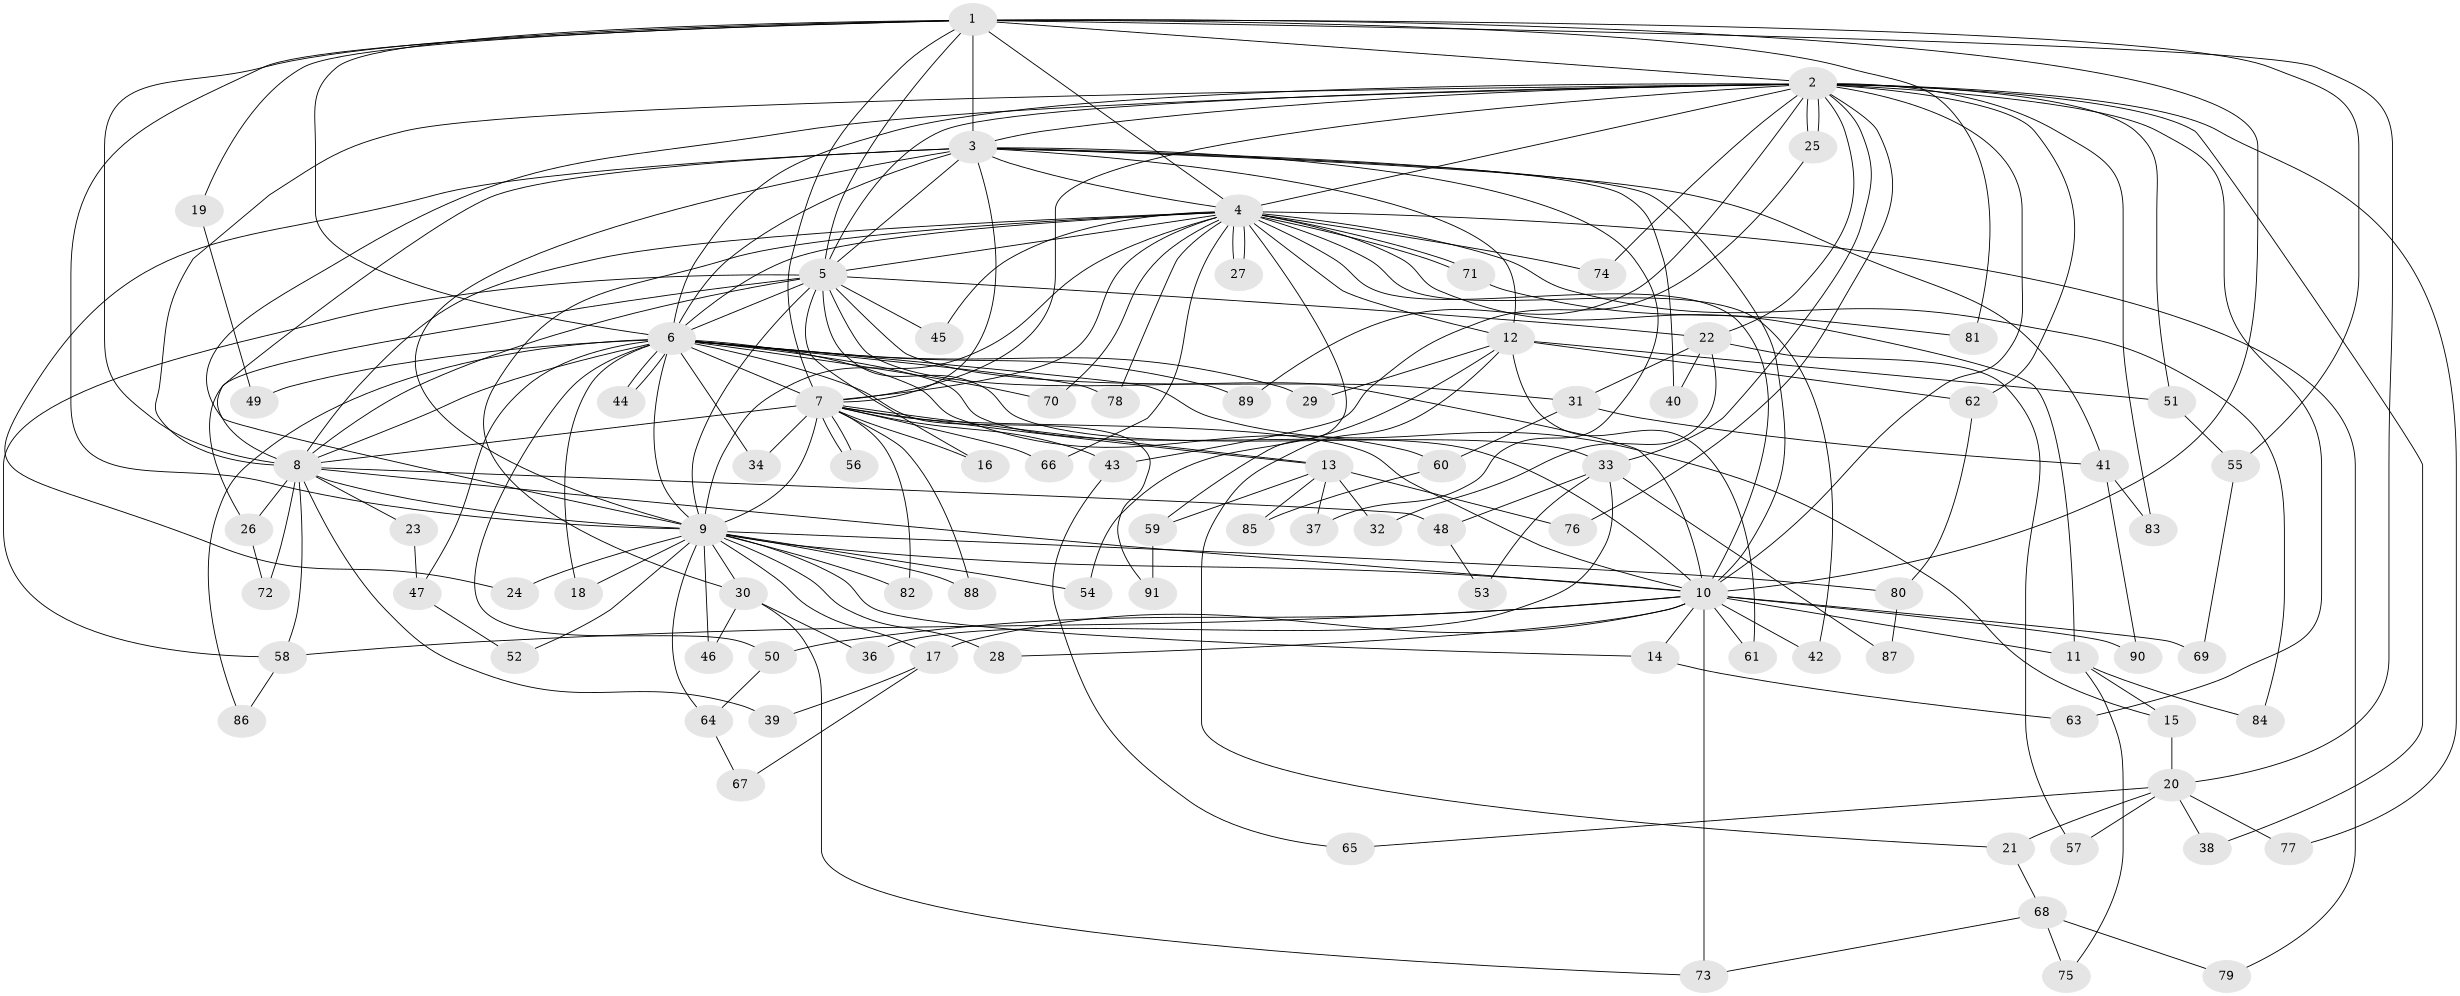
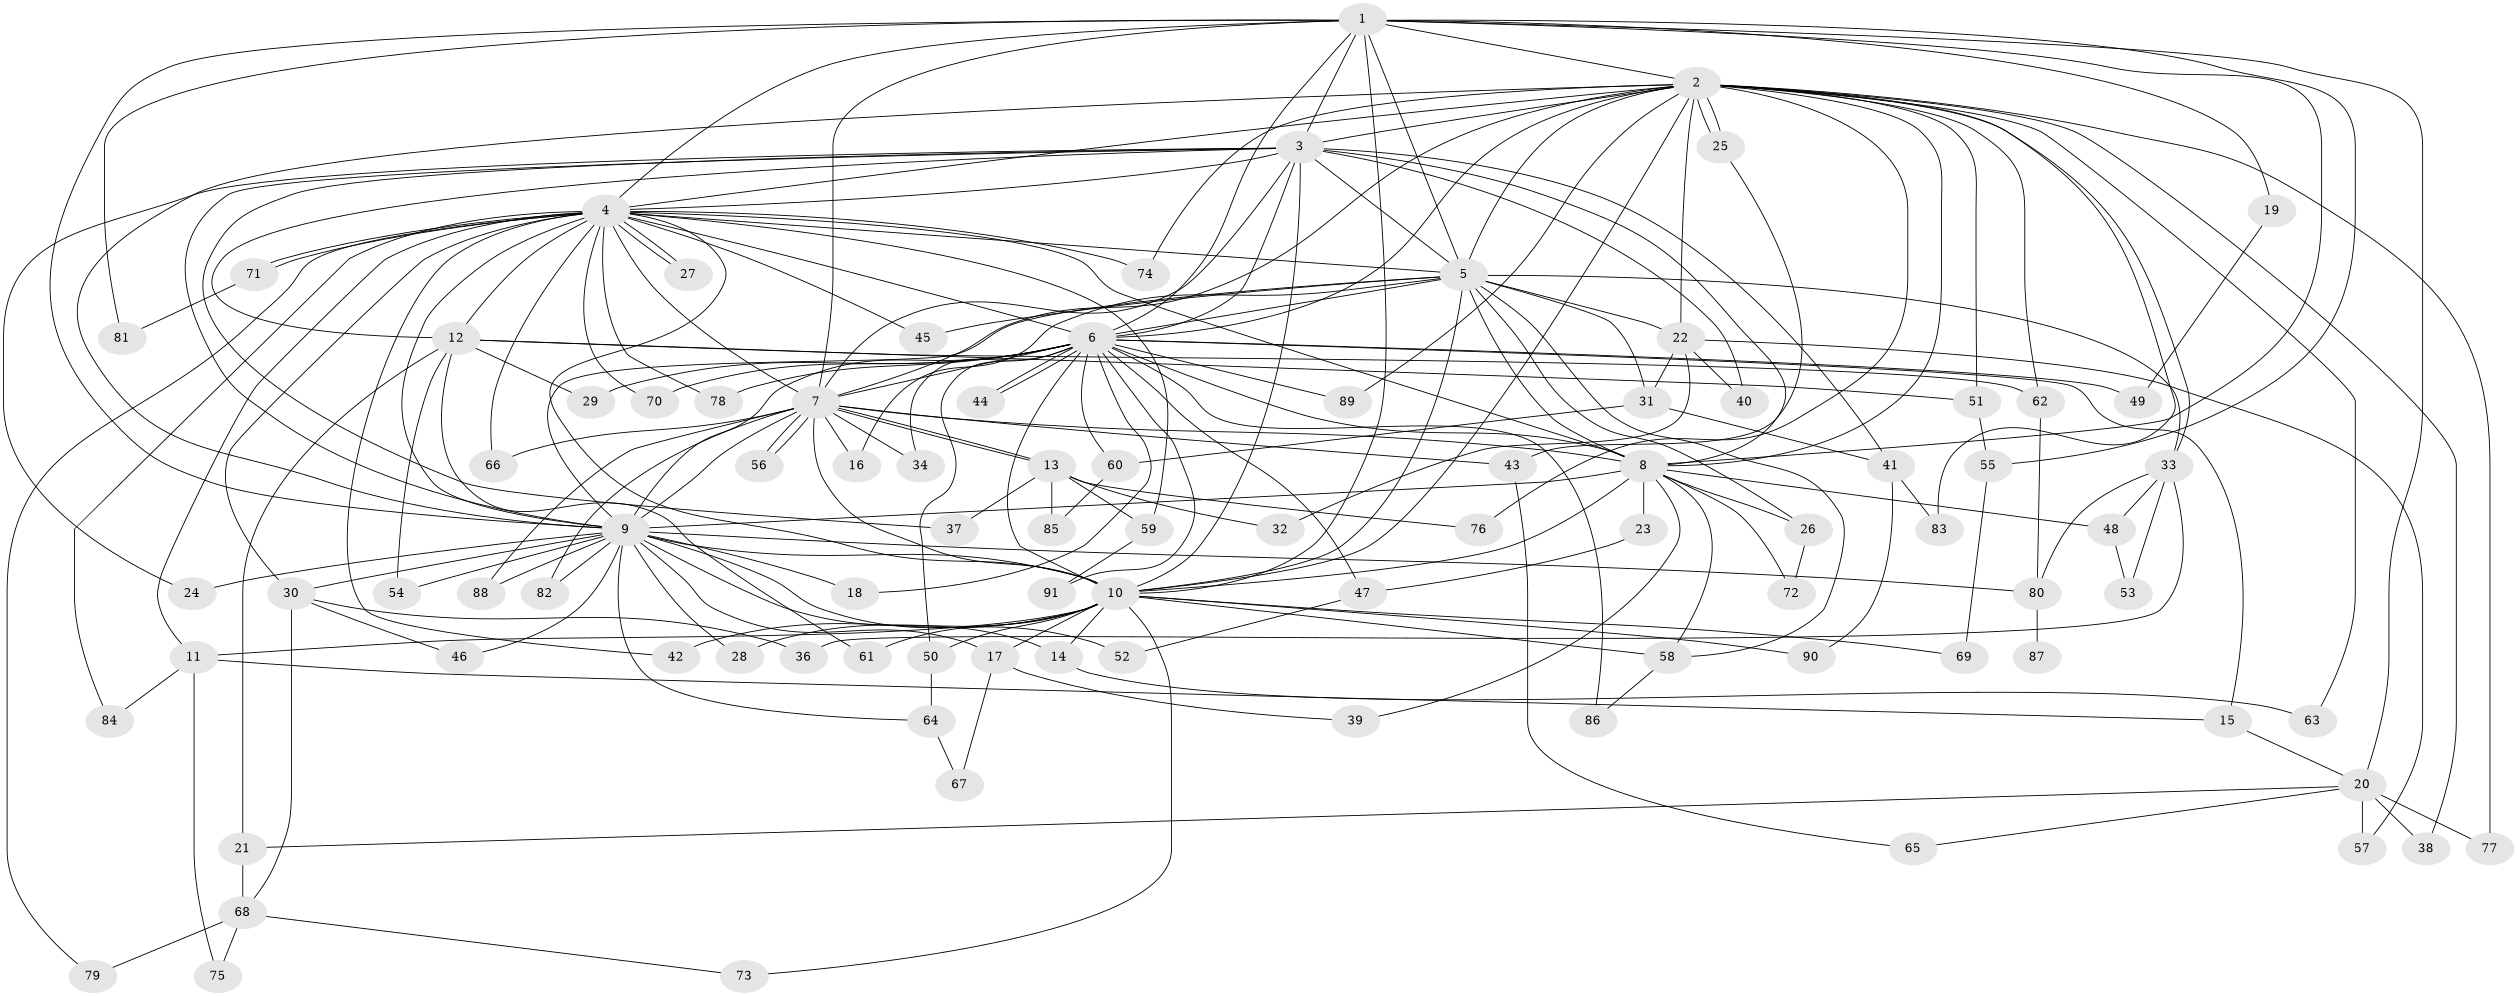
(1736, 553) -> (2082, 512)
(1108, 933) -> (292, 758)
